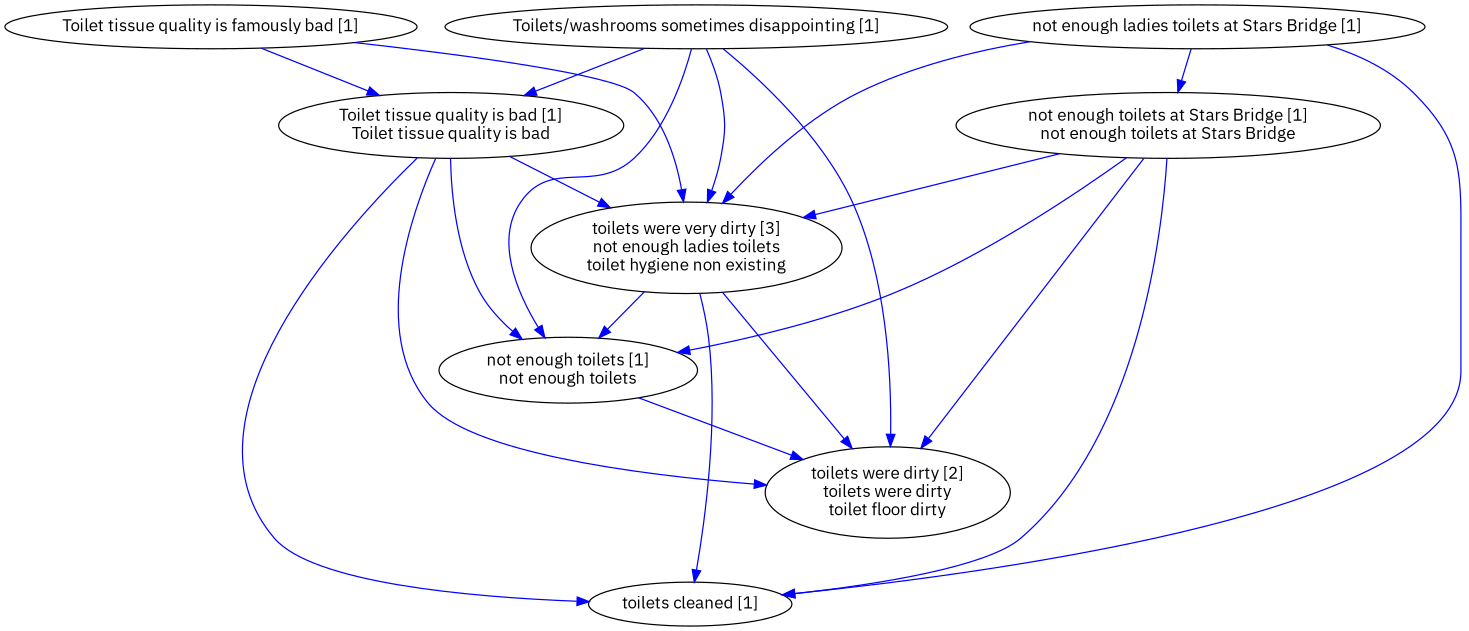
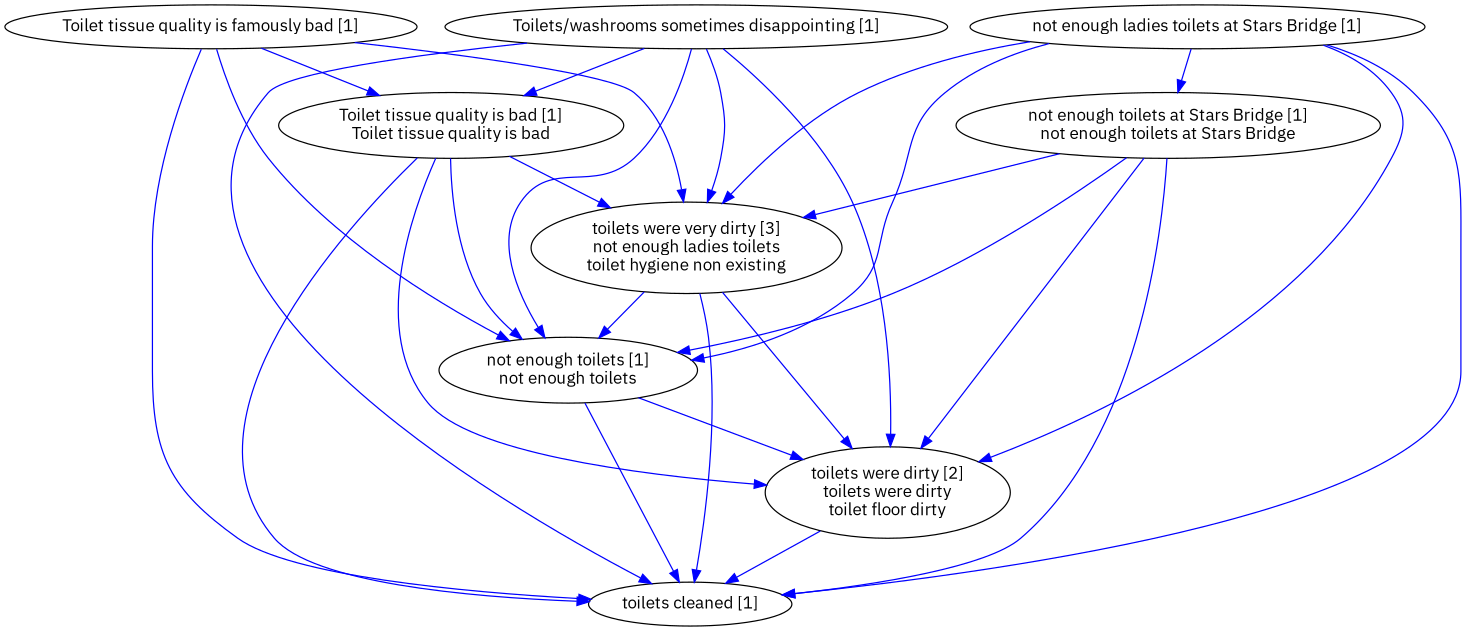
none -> (888, 214)
none -> (328, 220)
none -> (269, 288)
none -> (1278, 294)
none -> (175, 476)
none -> (629, 487)
none -> (779, 554)
